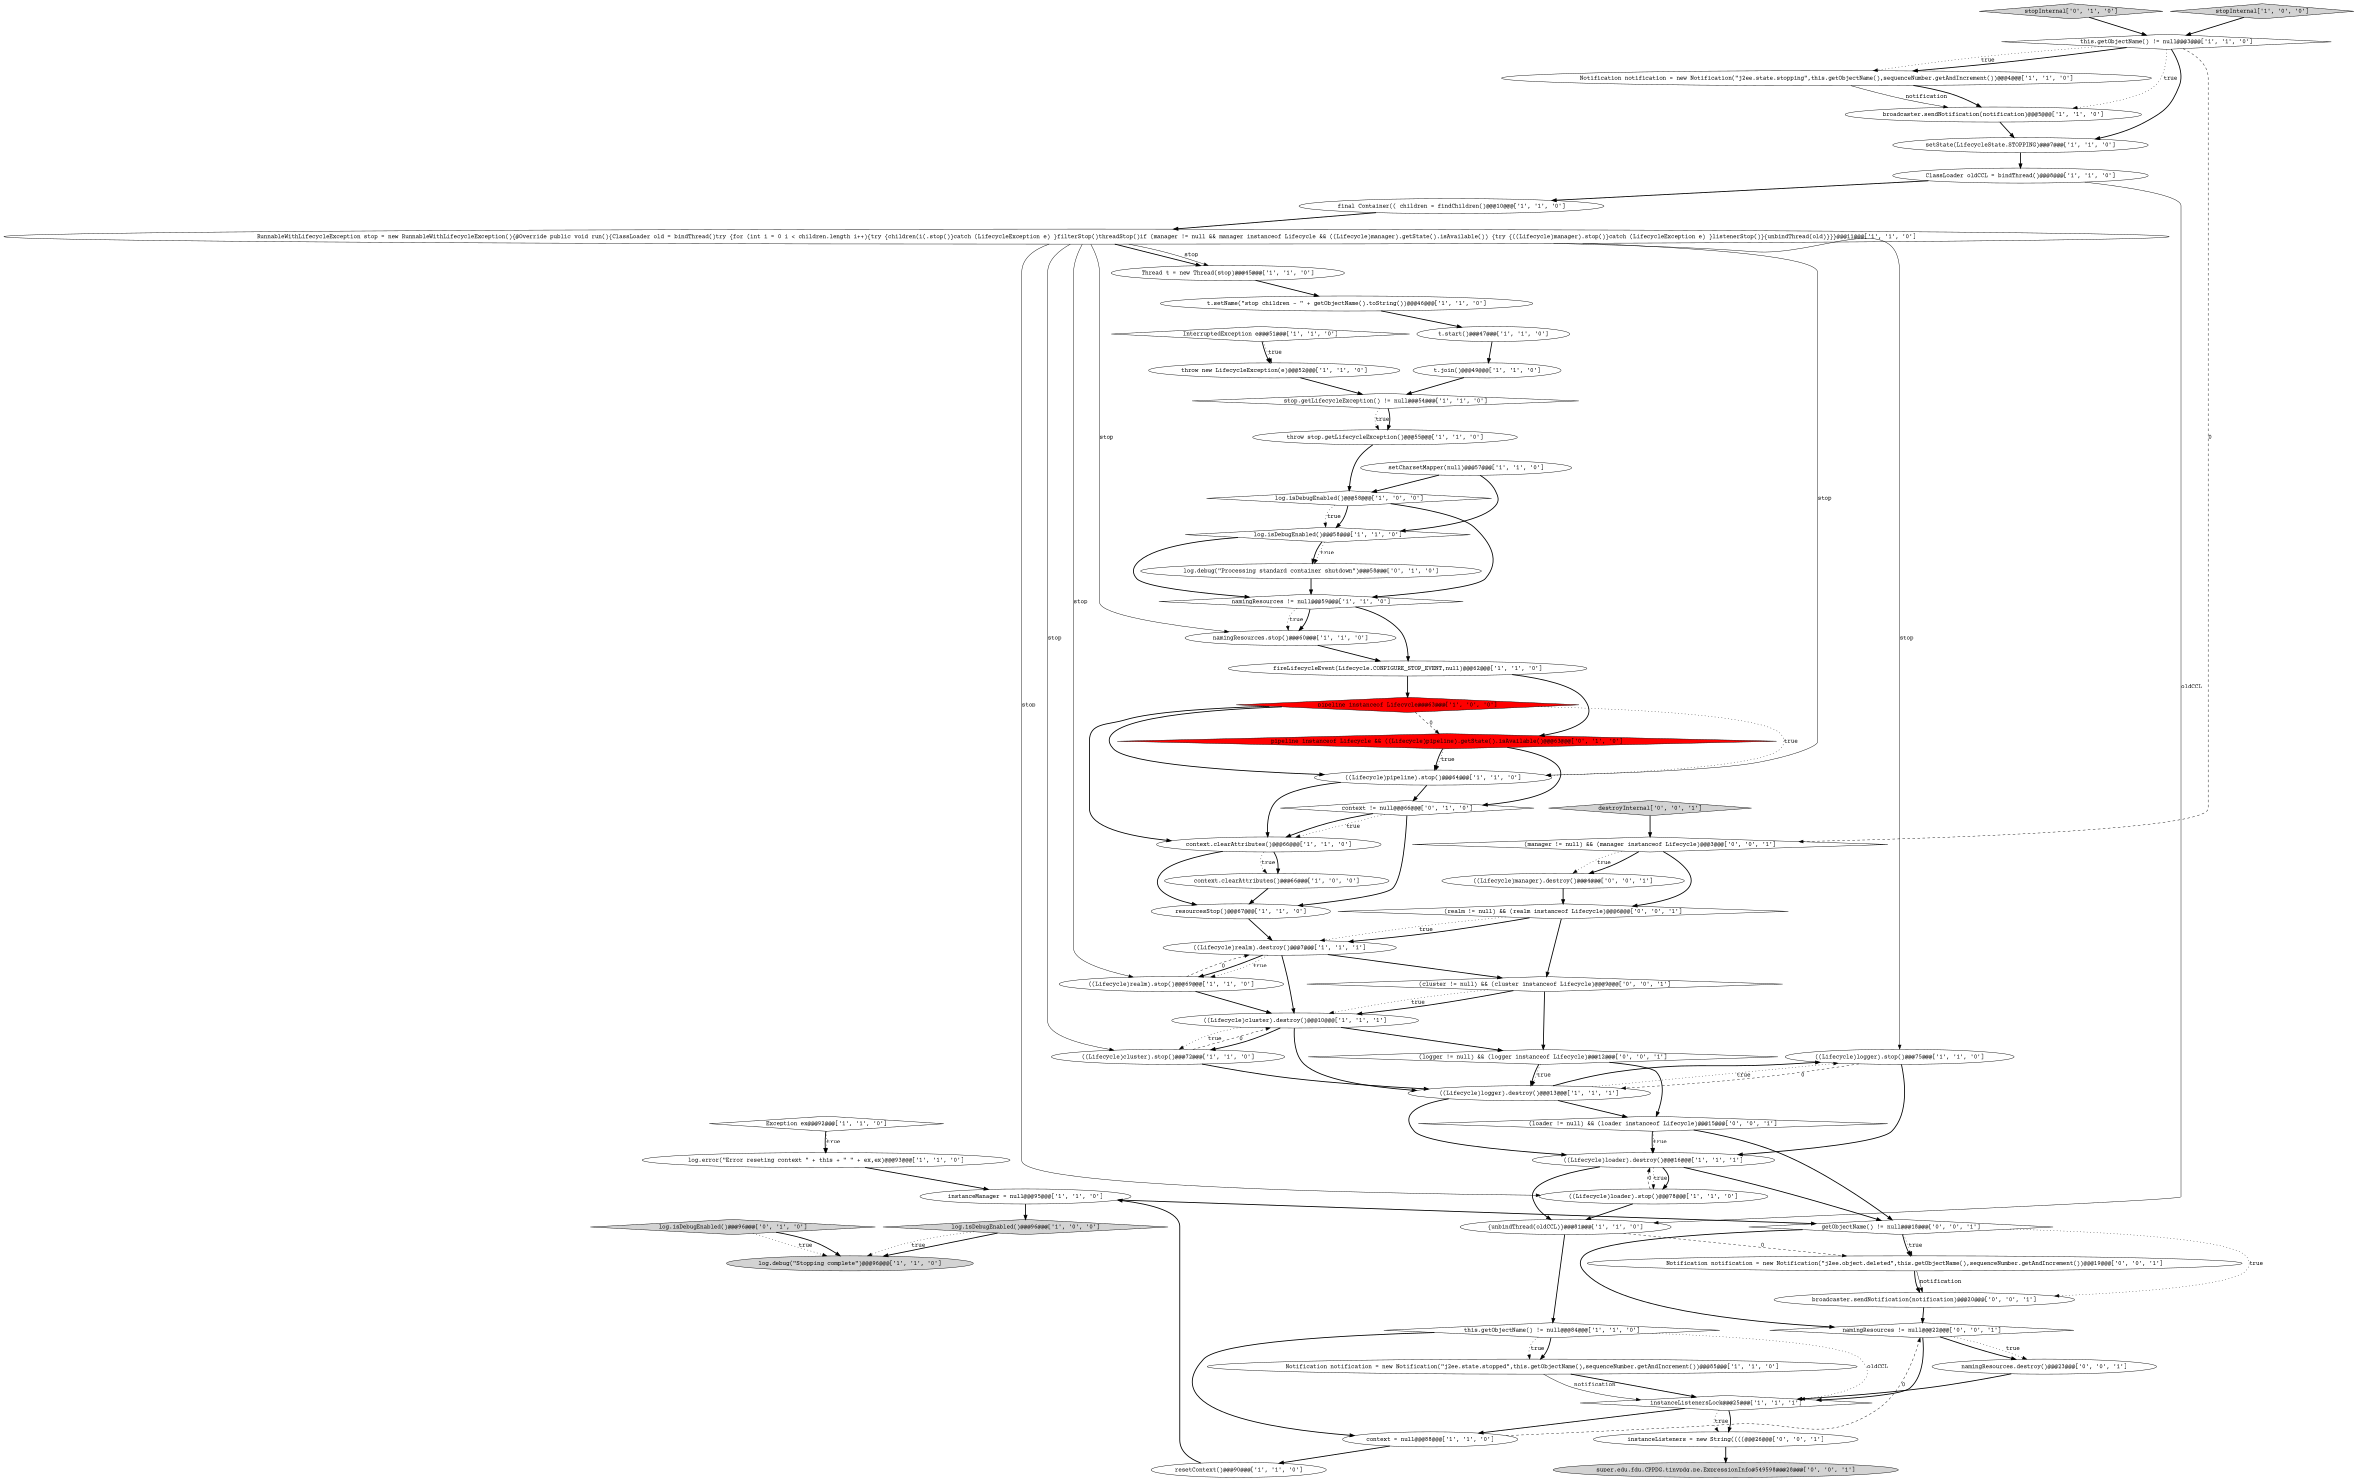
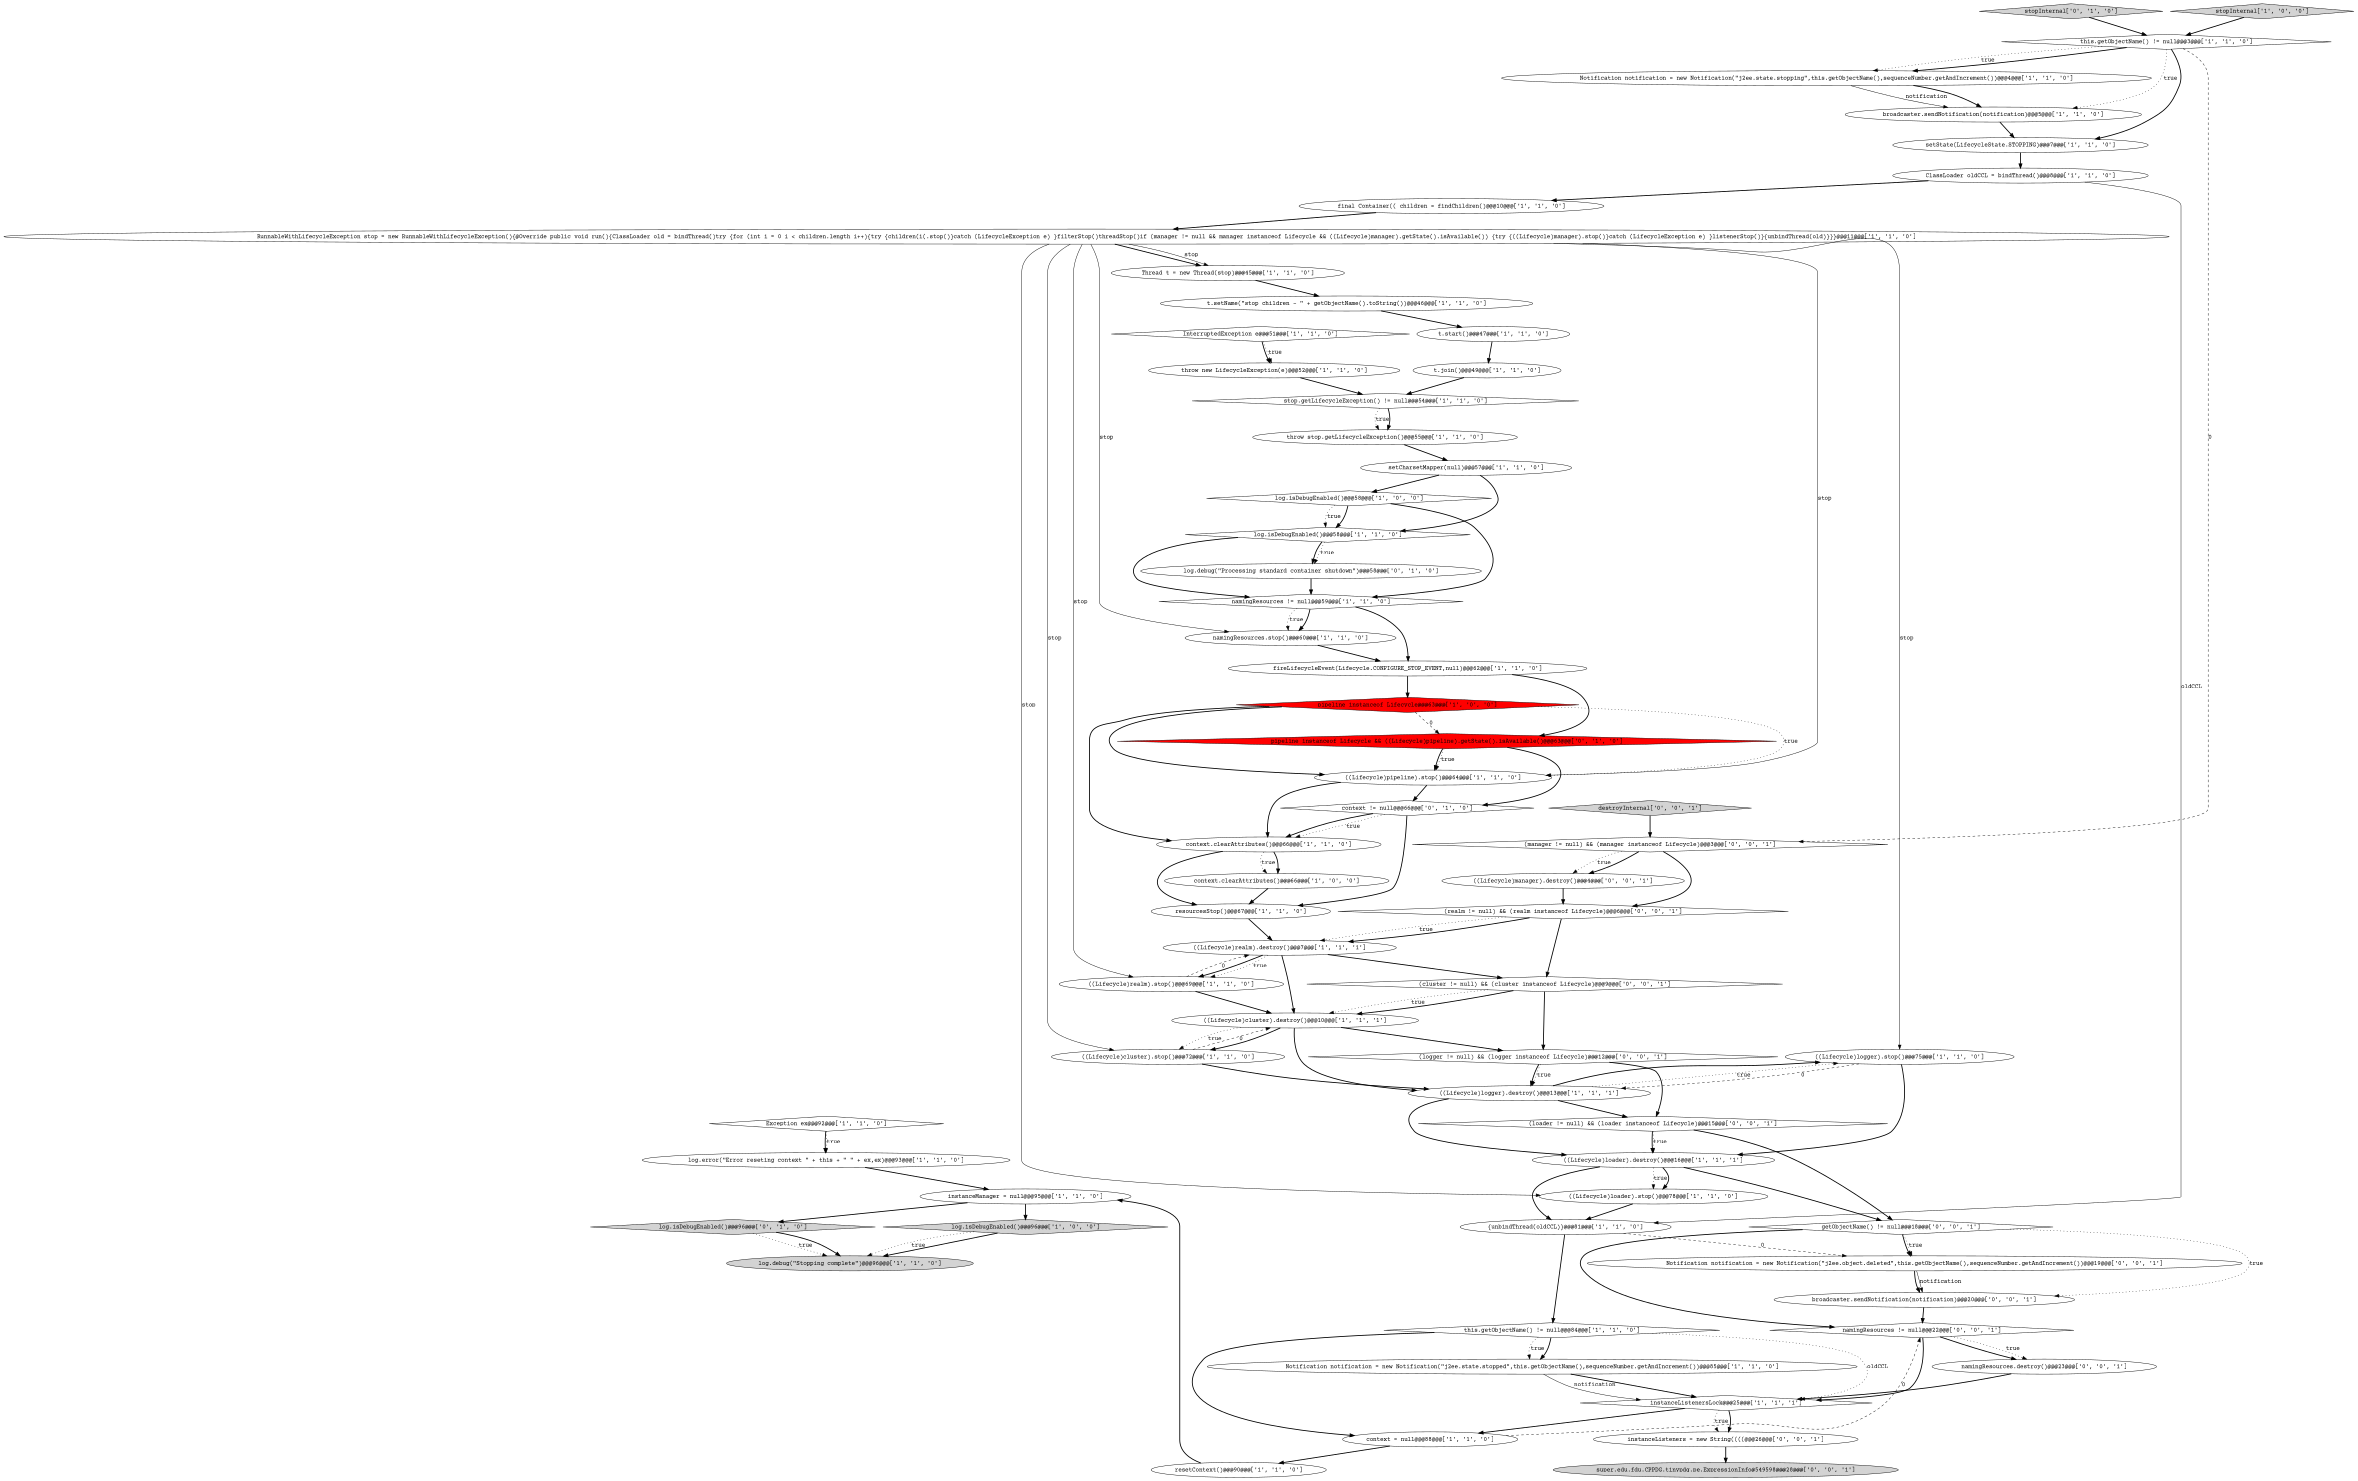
(1356, 463) -> (1424, 452)
(1648, 1180) -> none
(1465, 1212) -> (875, 1212)
